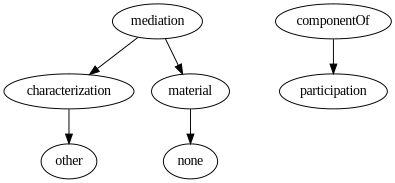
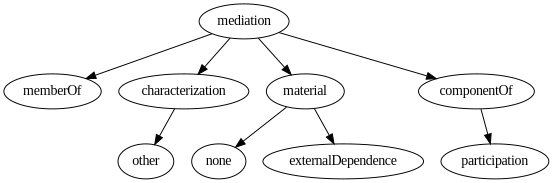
none -> (353, 54)
none -> (53, 91)
none -> (343, 161)
